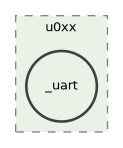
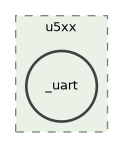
(62, 28) -> (62, 28)
